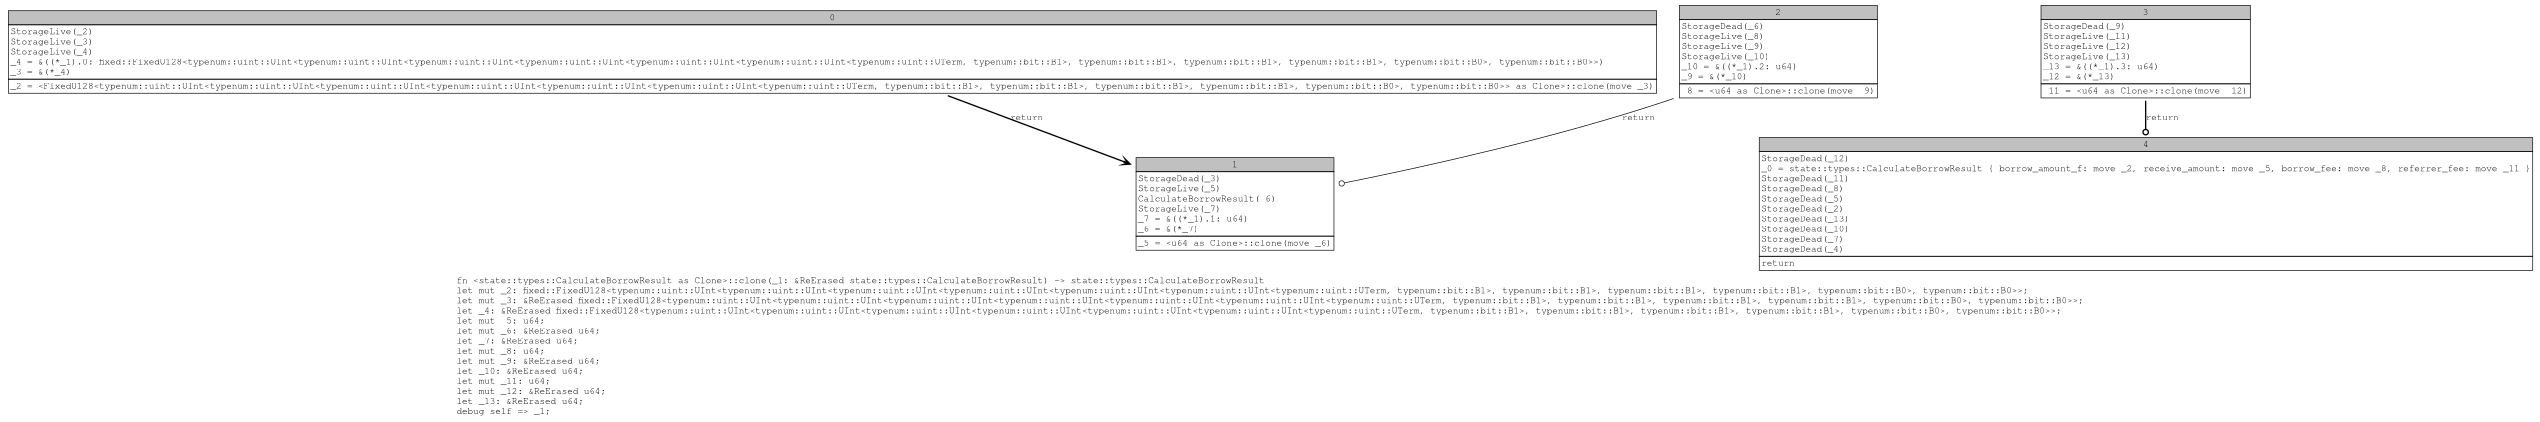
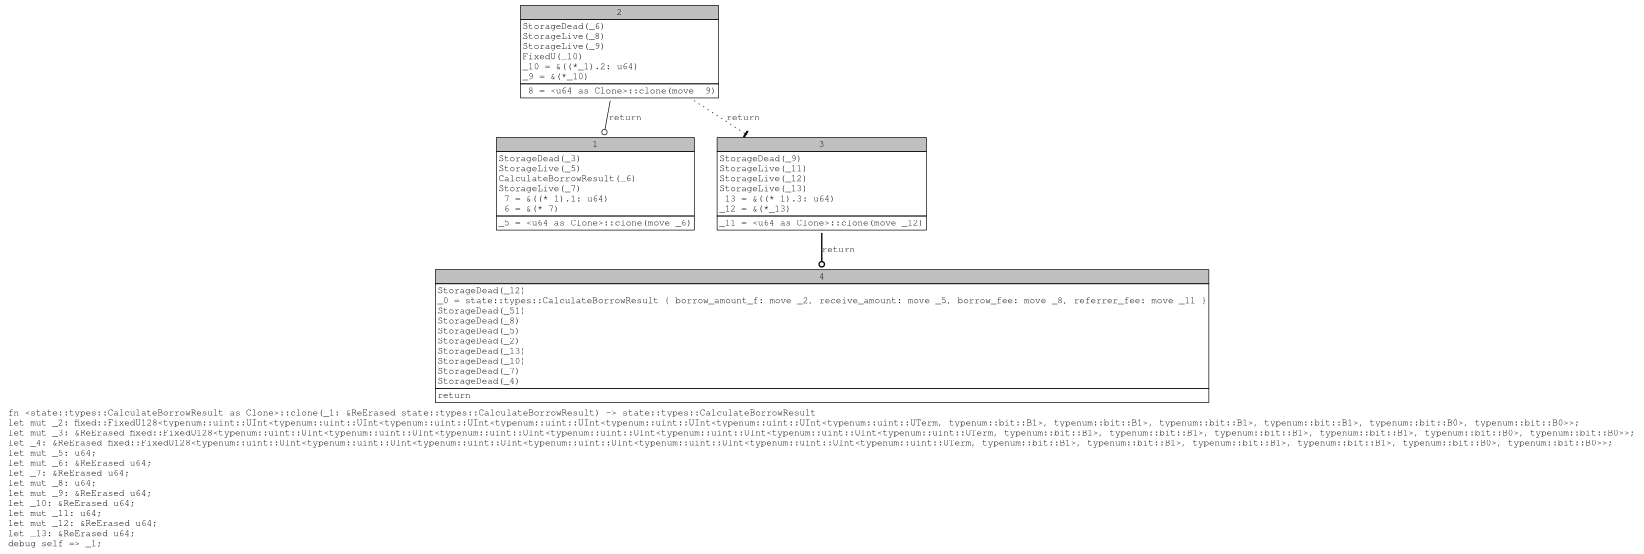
(832, 52) -> none
(1726, 56) -> (553, 56)
none -> (719, 117)
(1806, 178) -> (482, 311)
